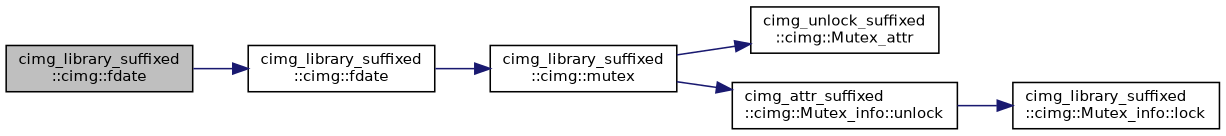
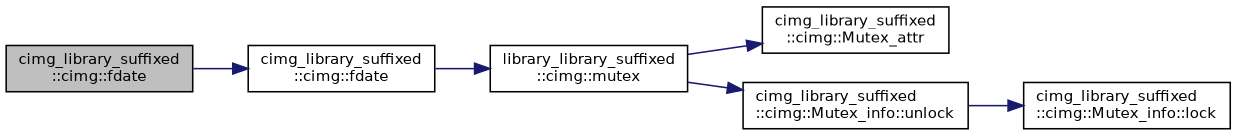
(845, 30) -> (856, 30)
(584, 69) -> (589, 69)
(845, 106) -> (856, 106)
